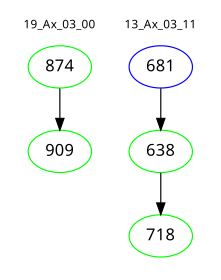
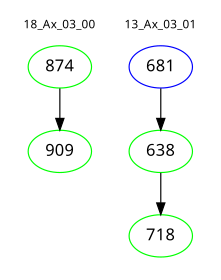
(60, 25) -> (60, 25)
(161, 25) -> (161, 25)
